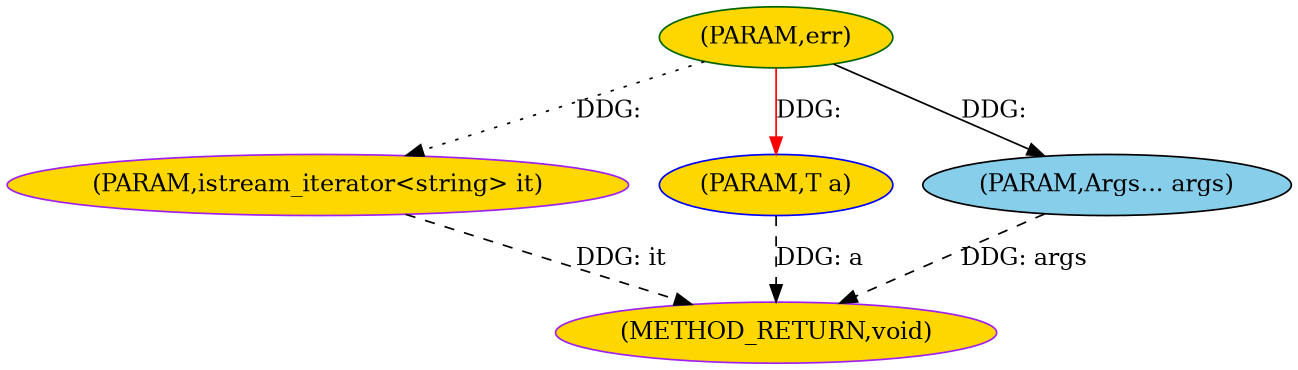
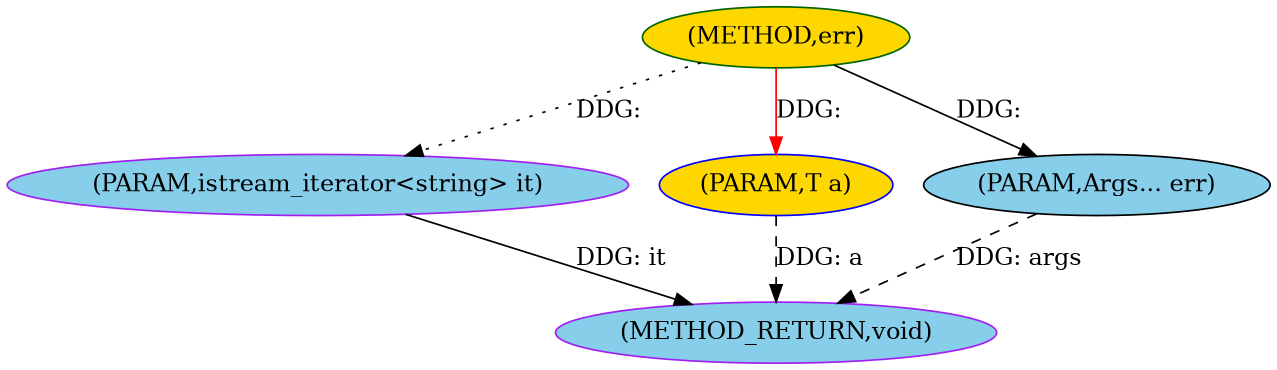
(776, 37) -> (776, 37)
(318, 185) -> (318, 185)
(1107, 185) -> (1097, 185)
(541, 257) -> (541, 257)
(776, 333) -> (776, 333)
